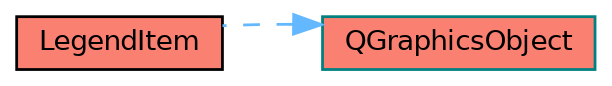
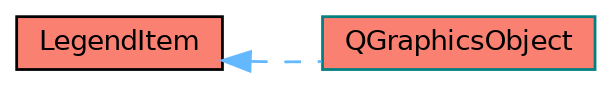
(258, 25) -> (286, 62)
